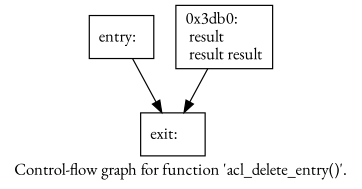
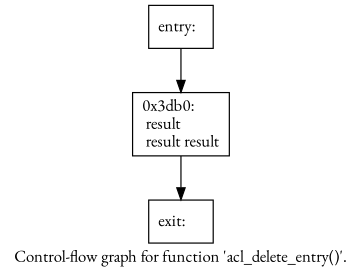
(144, 80) -> (181, 64)
